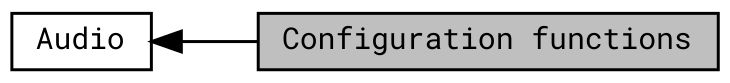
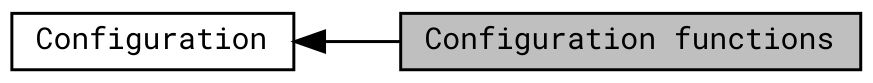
(82, 42) -> (153, 42)
